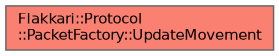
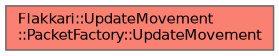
(140, 28) -> (140, 28)
